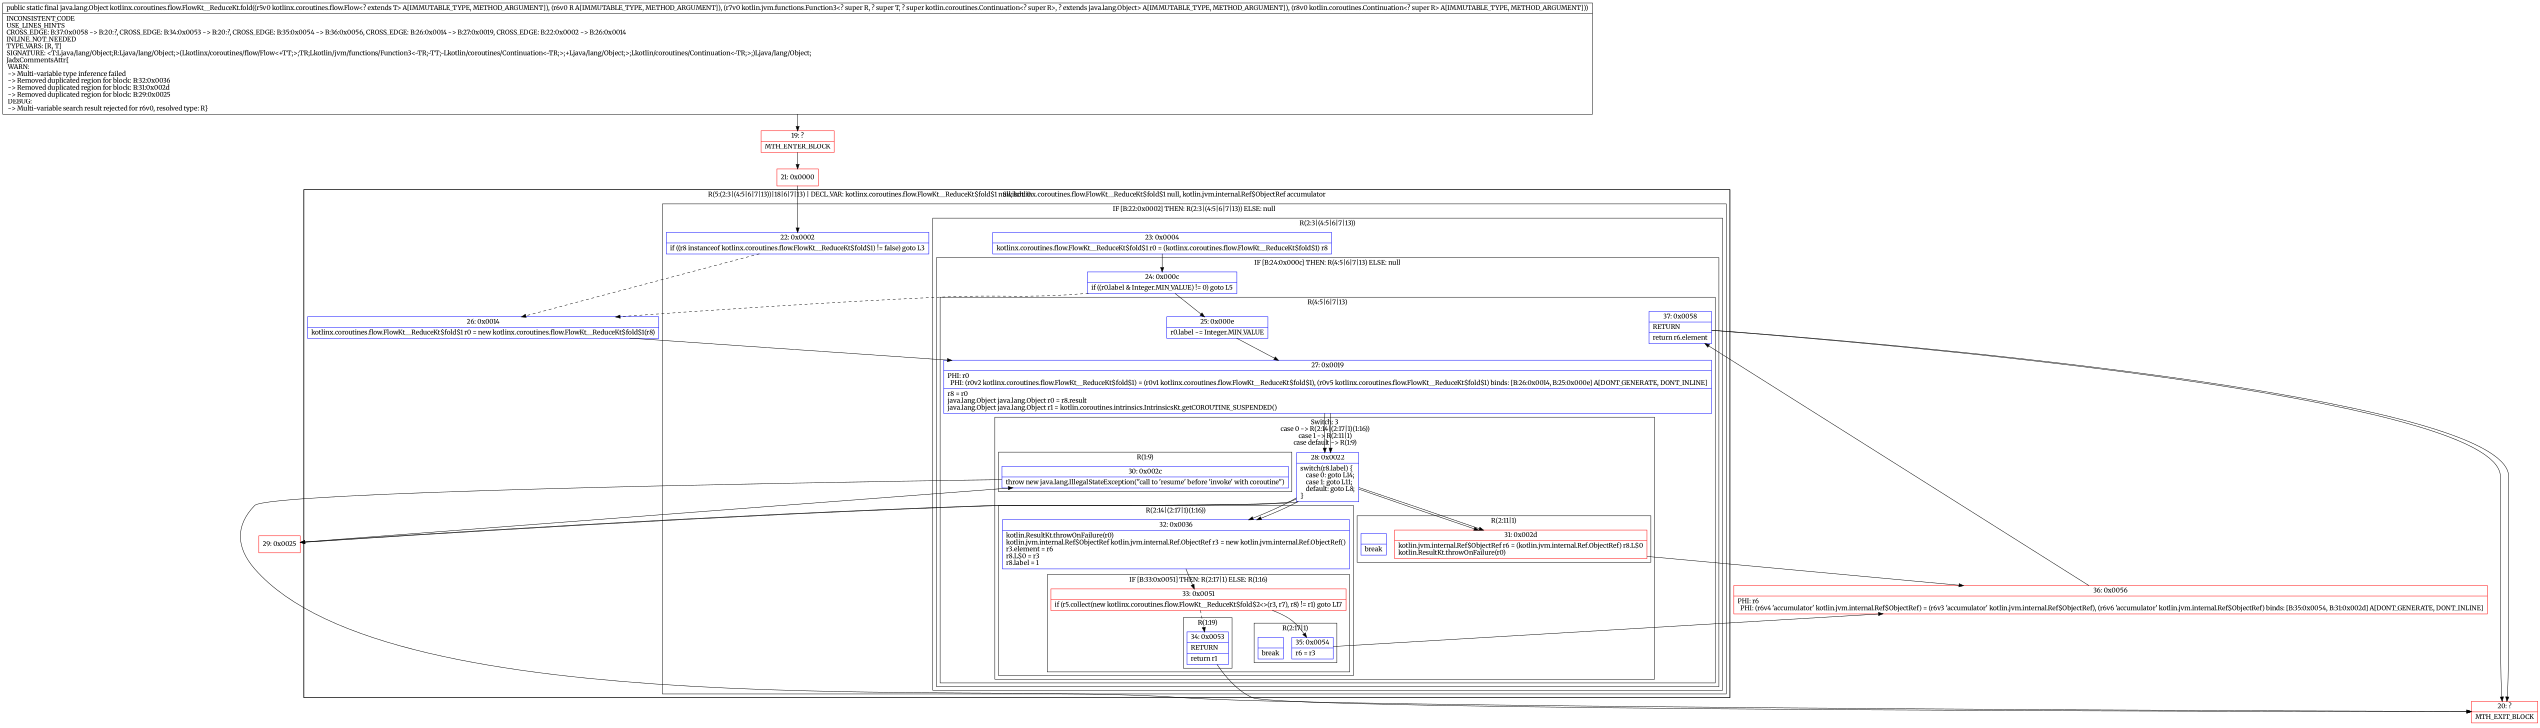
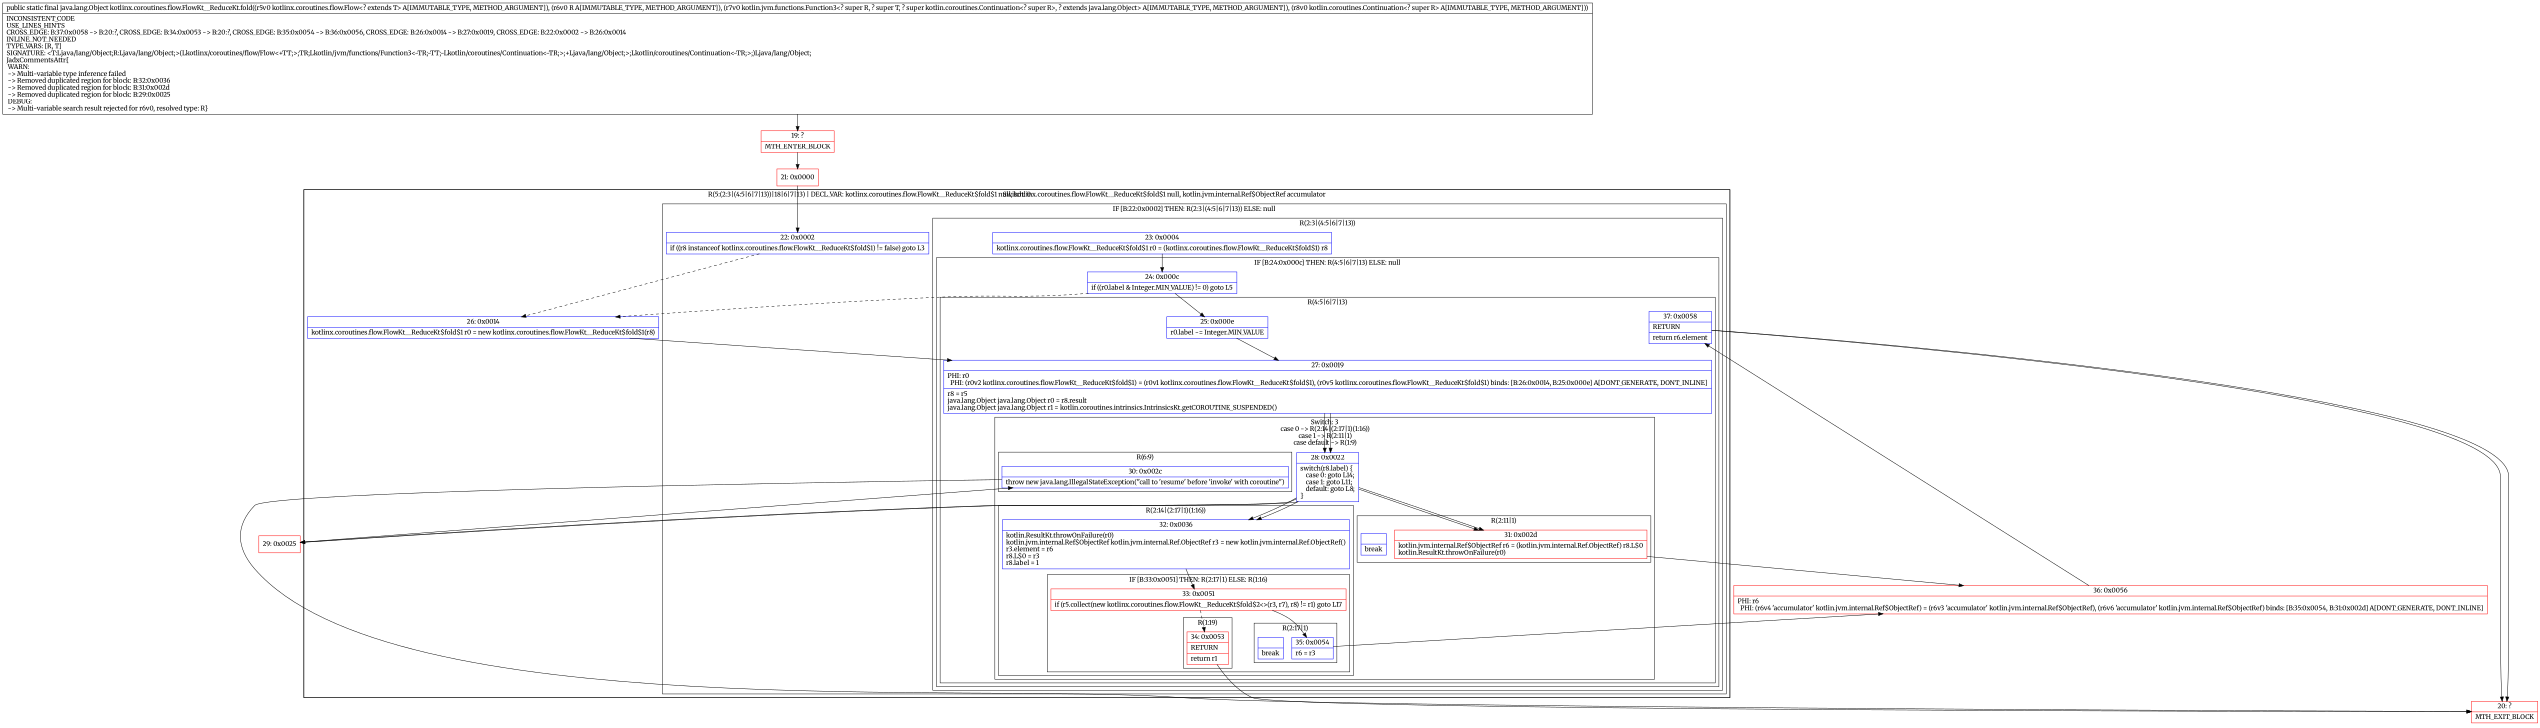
(958, 394) -> (958, 394)
(1145, 457) -> (1145, 457)
(1208, 648) -> (1208, 648)
